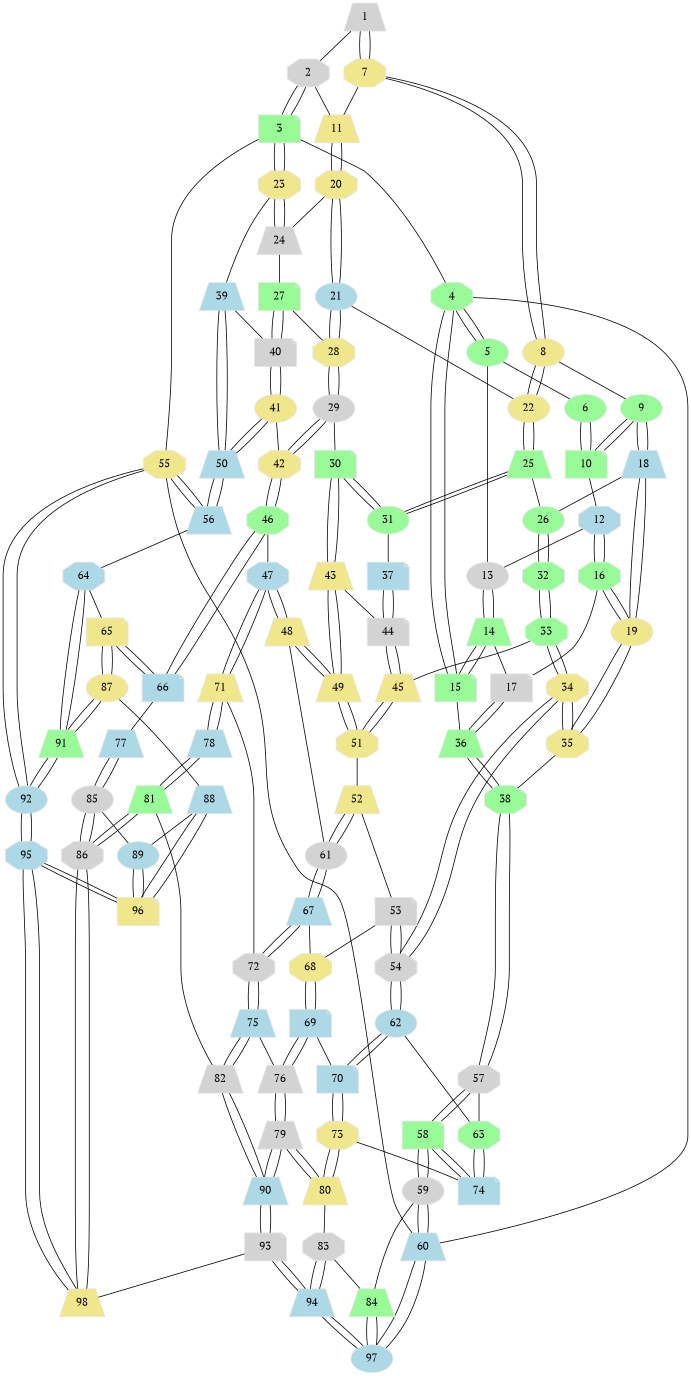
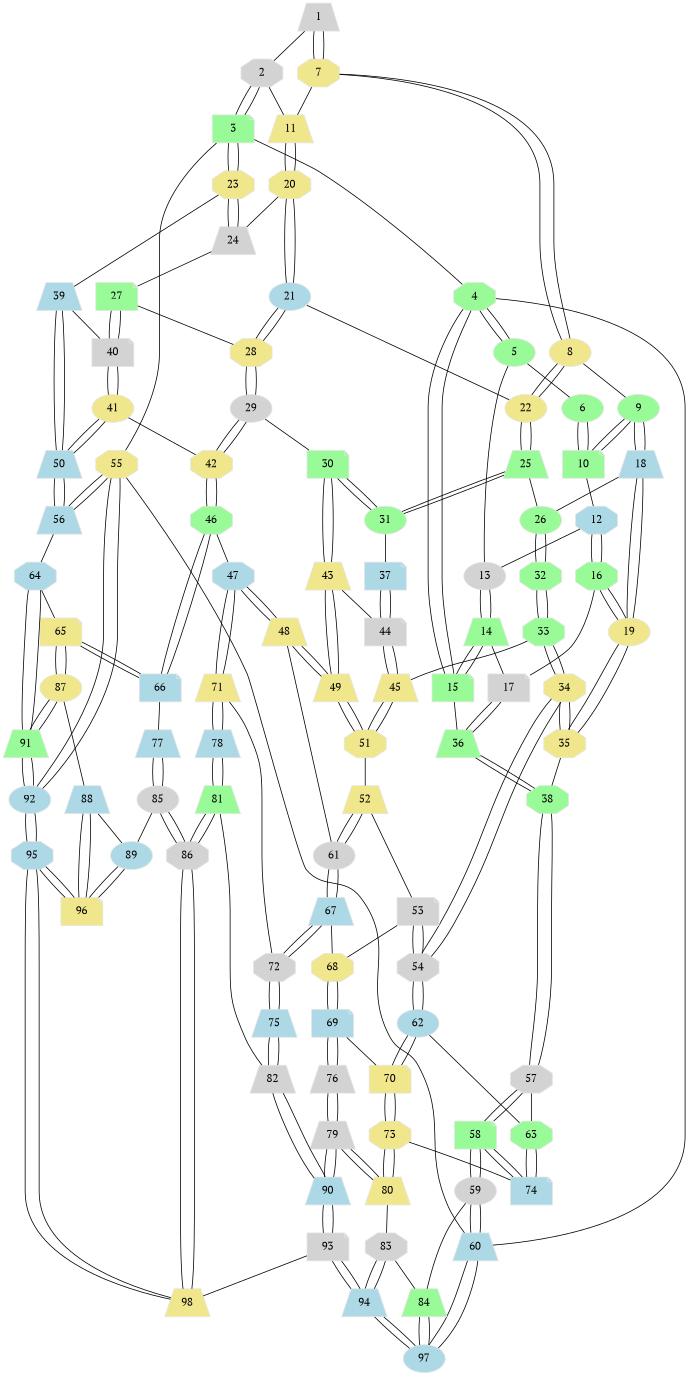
(267, 1051) -> none
(338, 1079) -> (390, 1079)
